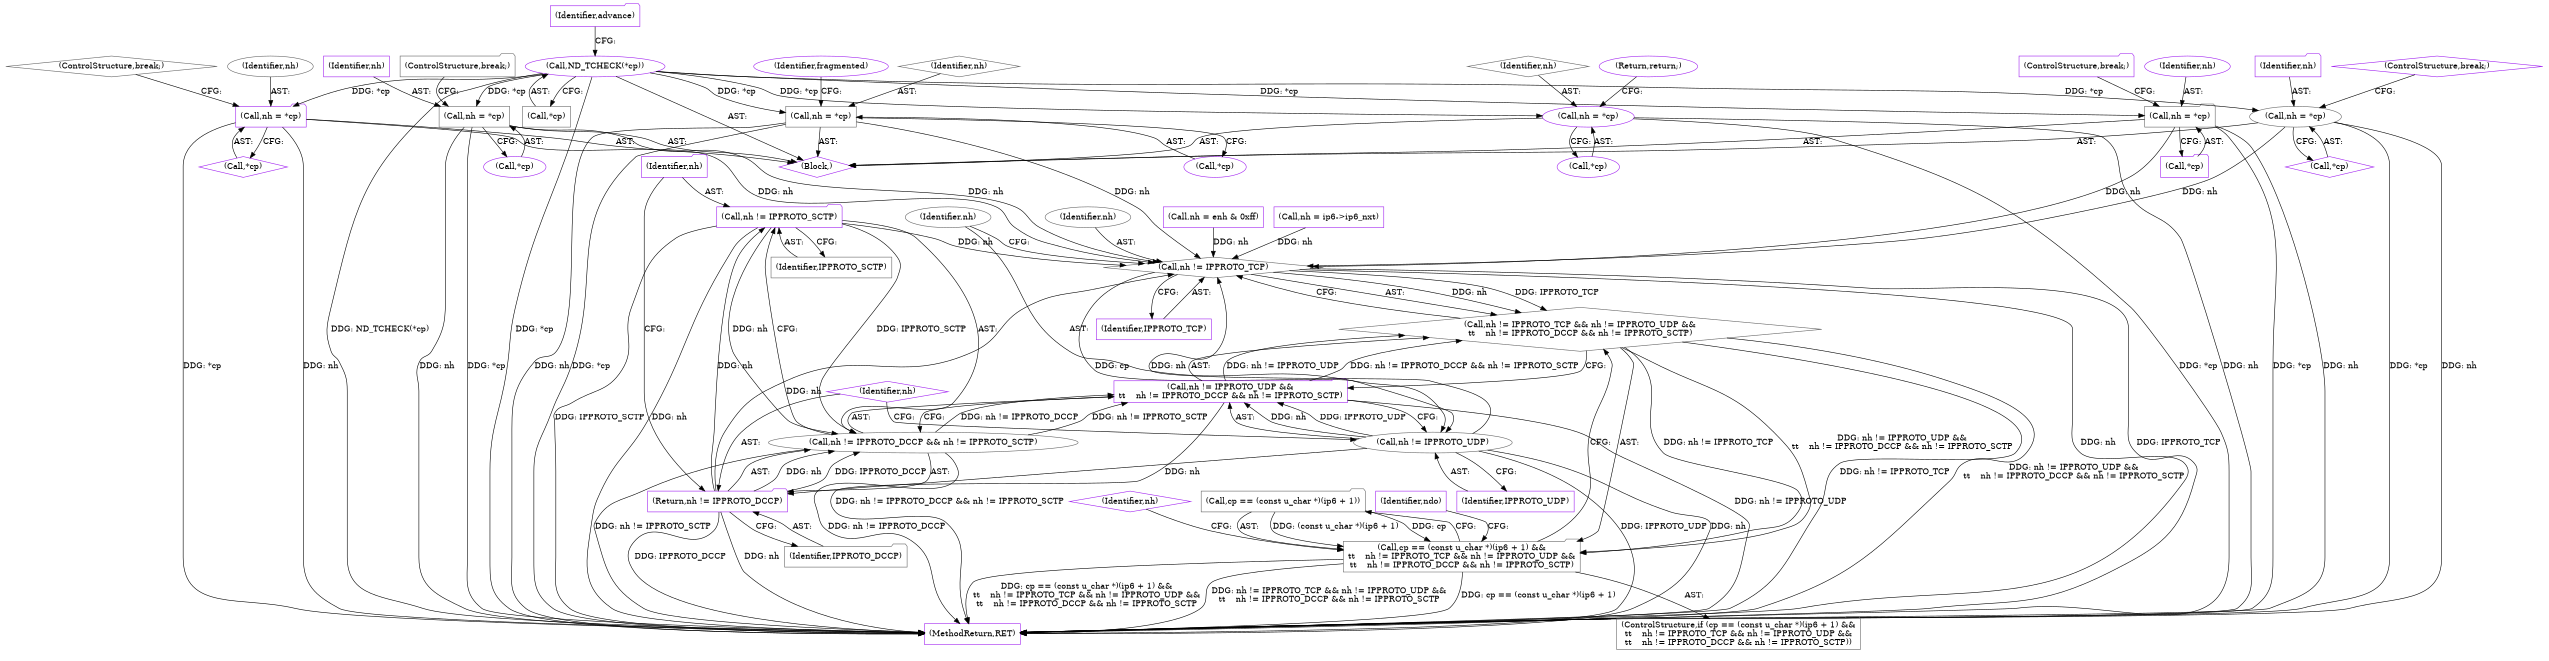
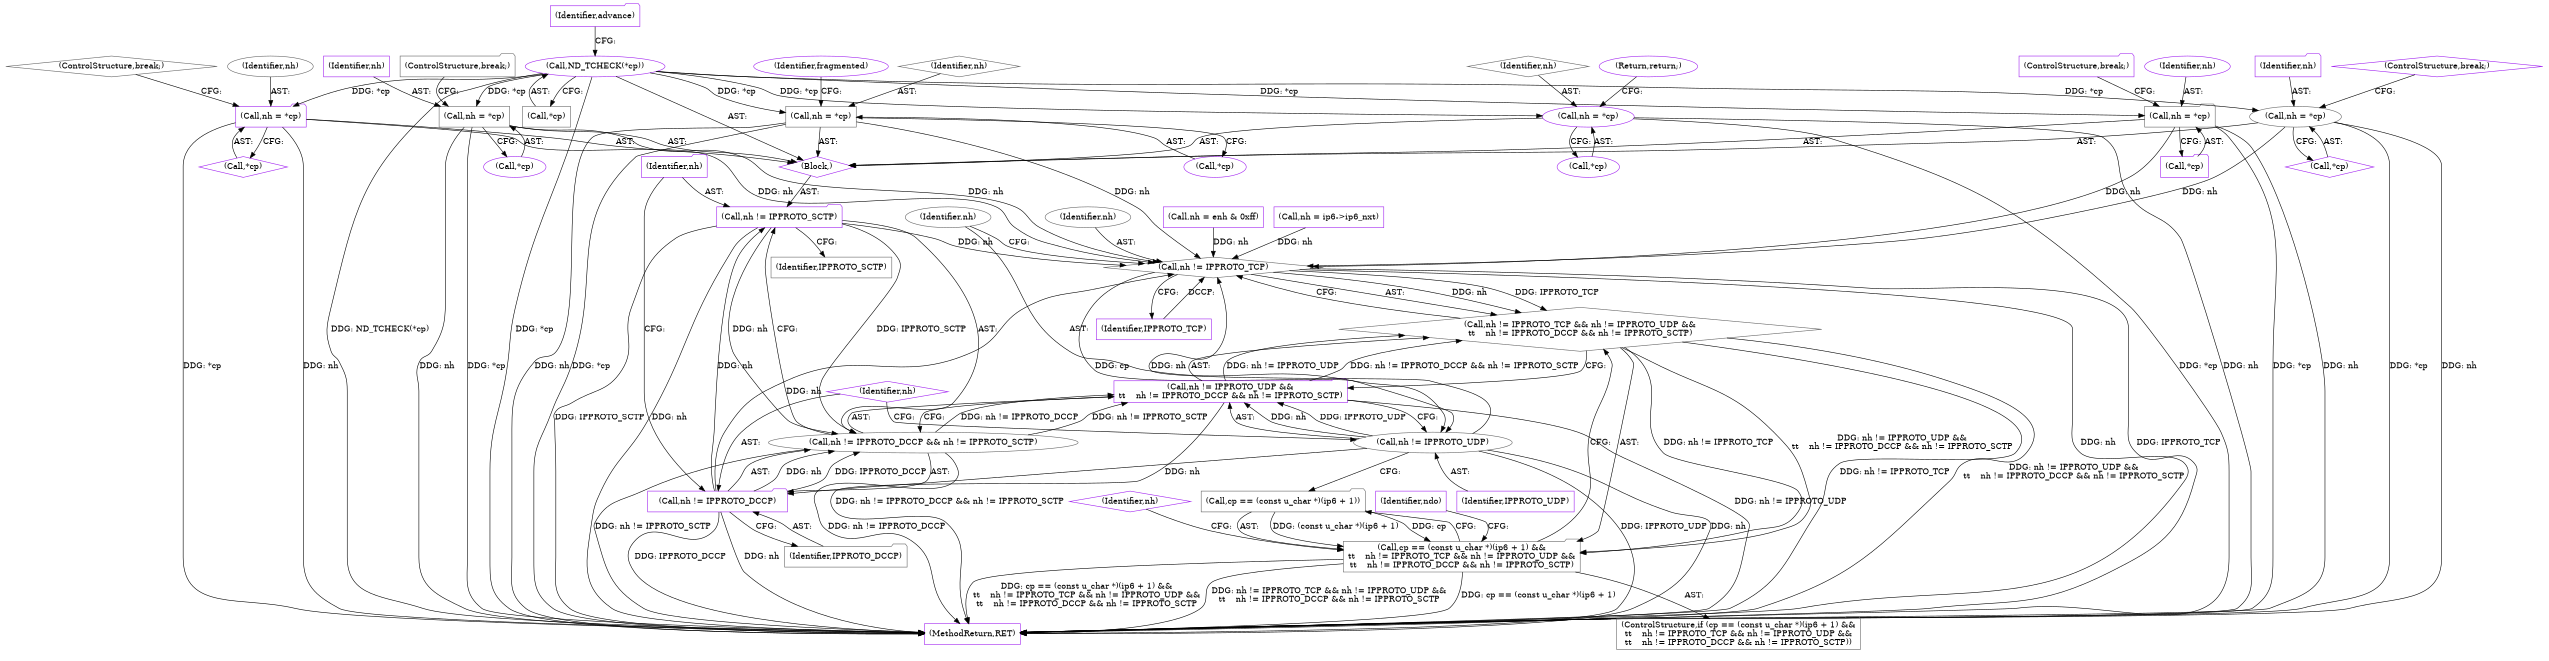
(785, 248) -> (801, 189)
(1203, 293) -> (1203, 293)
(1481, 467) -> (1362, 471)
(718, 502) -> (718, 502)
